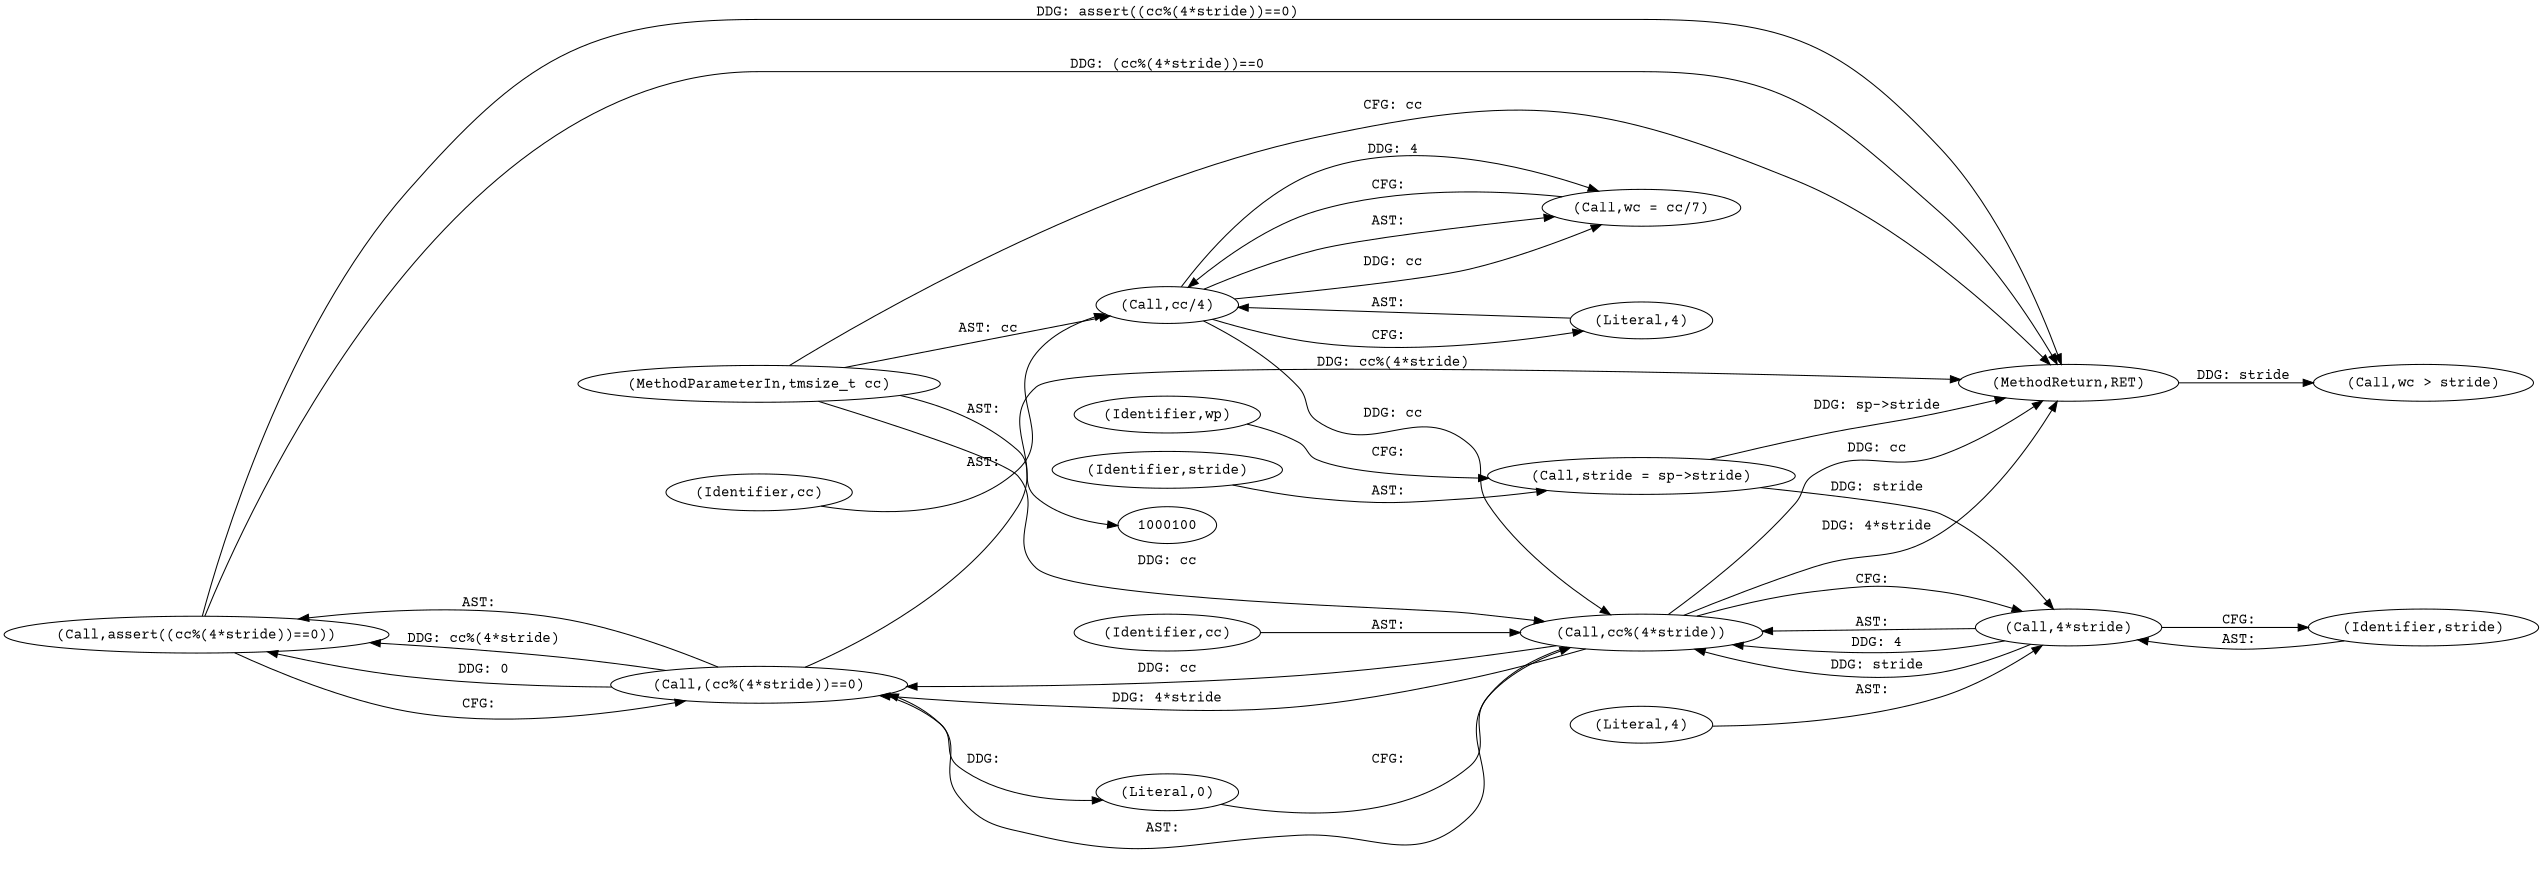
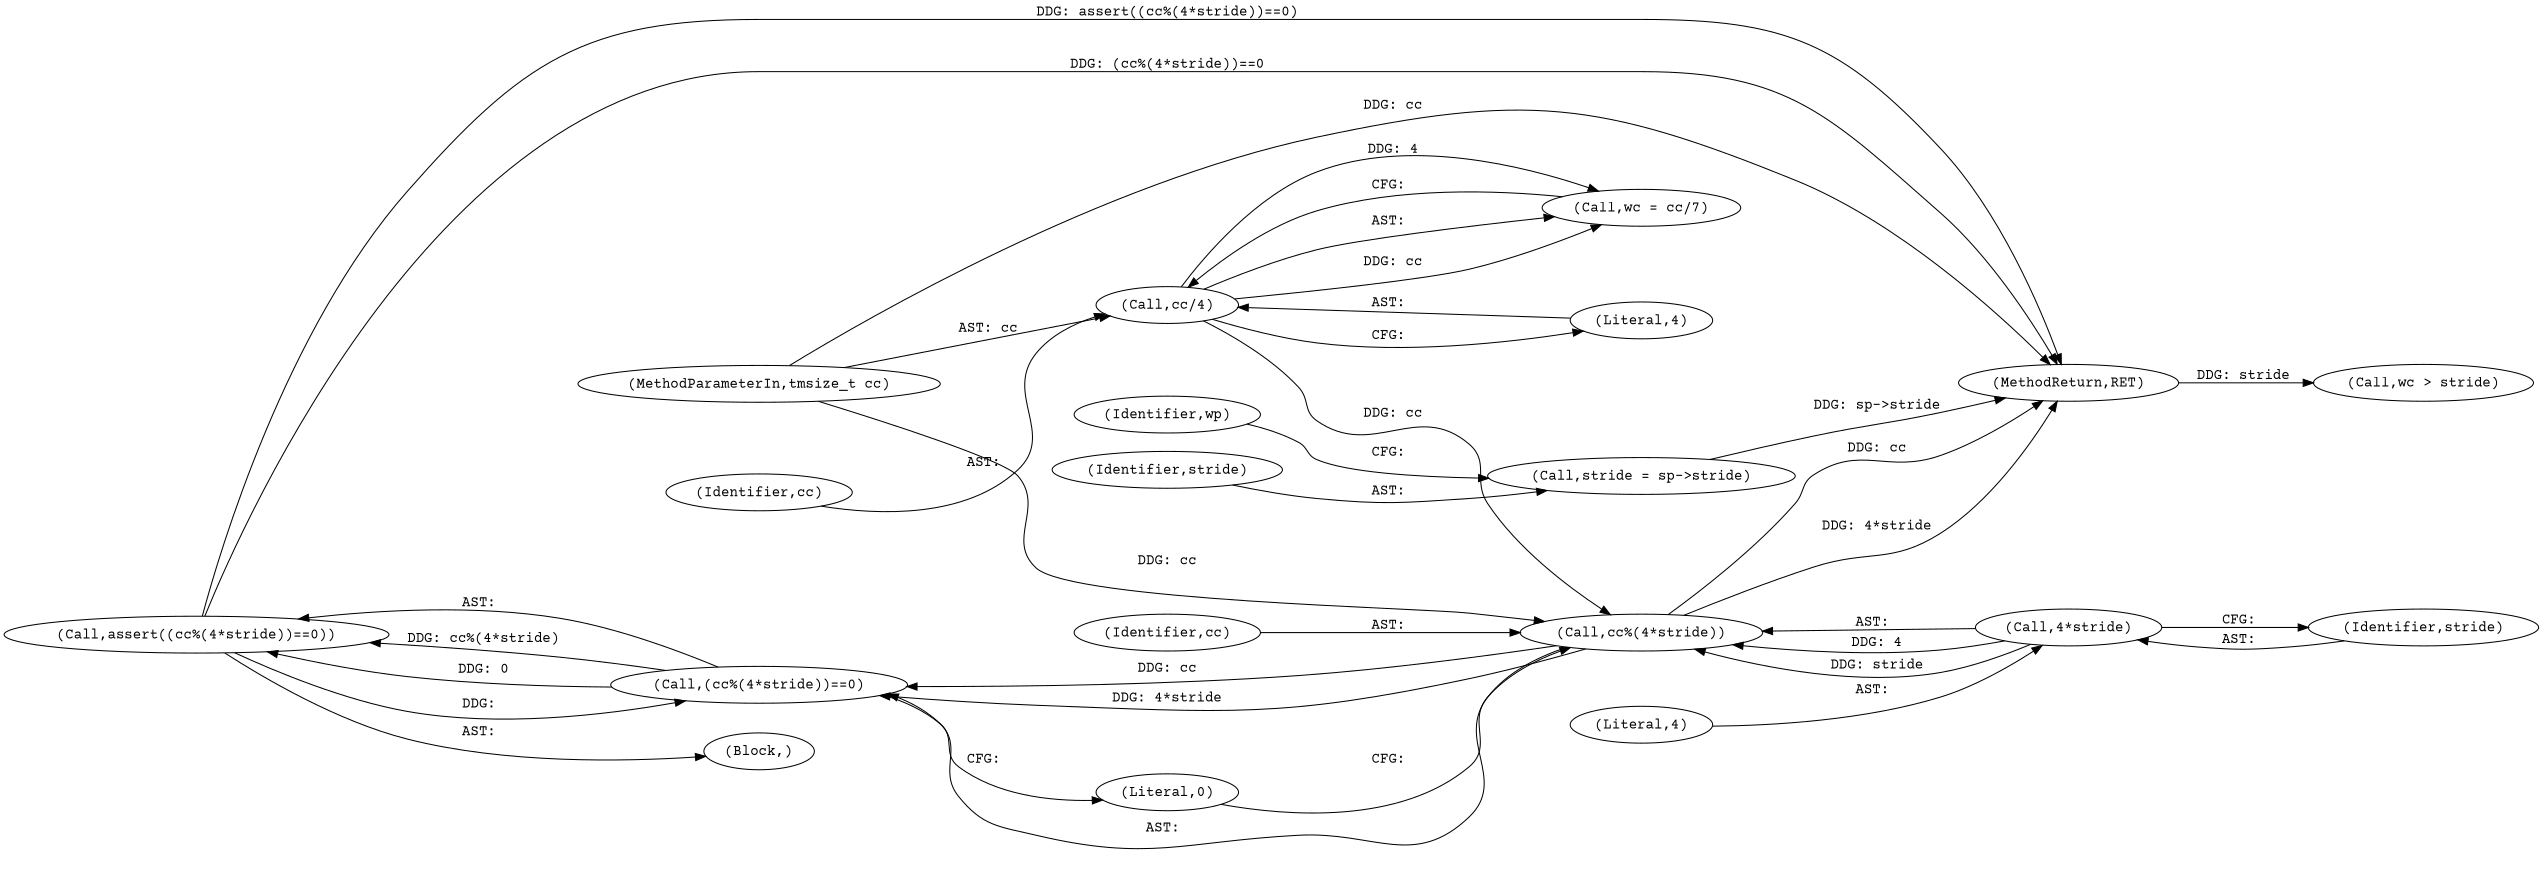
(1393, 105) -> (1393, 105)
(1294, 370) -> none
(1920, 508) -> none
(1167, 525) -> none
(1854, 587) -> none
(483, 704) -> (483, 704)
none -> (759, 751)
(988, 759) -> (988, 759)
